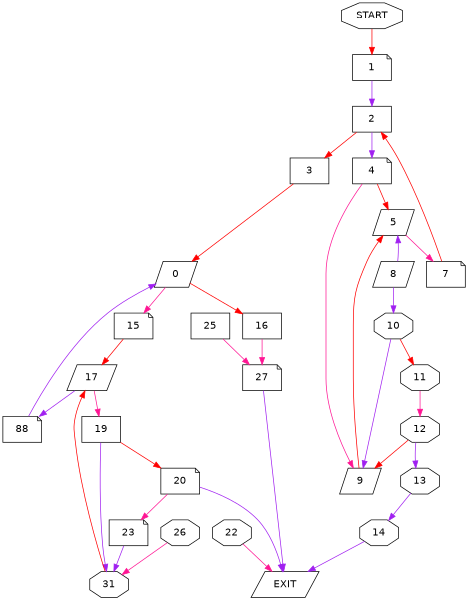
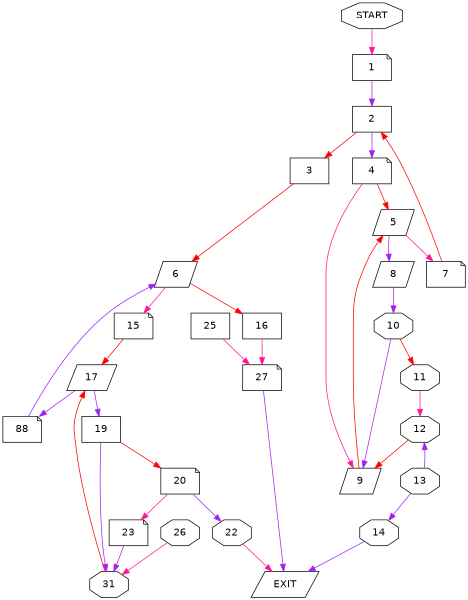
(372, 38) -> (372, 38)
(398, 252) -> (389, 245)
(176, 274) -> (176, 274)
(96, 400) -> (96, 400)
(415, 452) -> (425, 459)
(252, 514) -> (204, 505)
